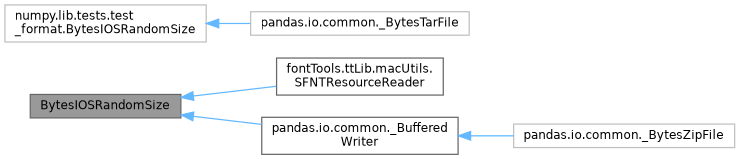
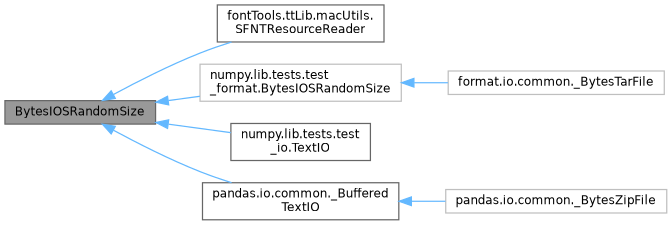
(360, 23) -> (556, 83)
none -> (184, 98)
(360, 136) -> (301, 201)
none -> (301, 142)
